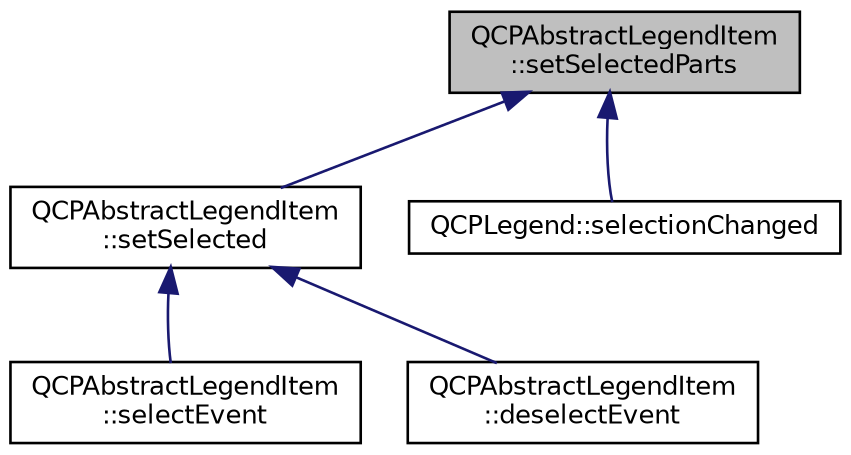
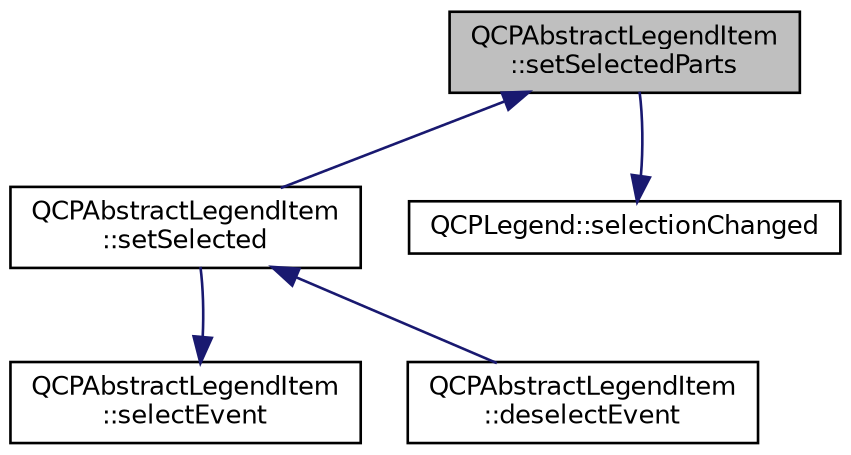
(608, 160) -> (642, 134)
(168, 328) -> (203, 302)
